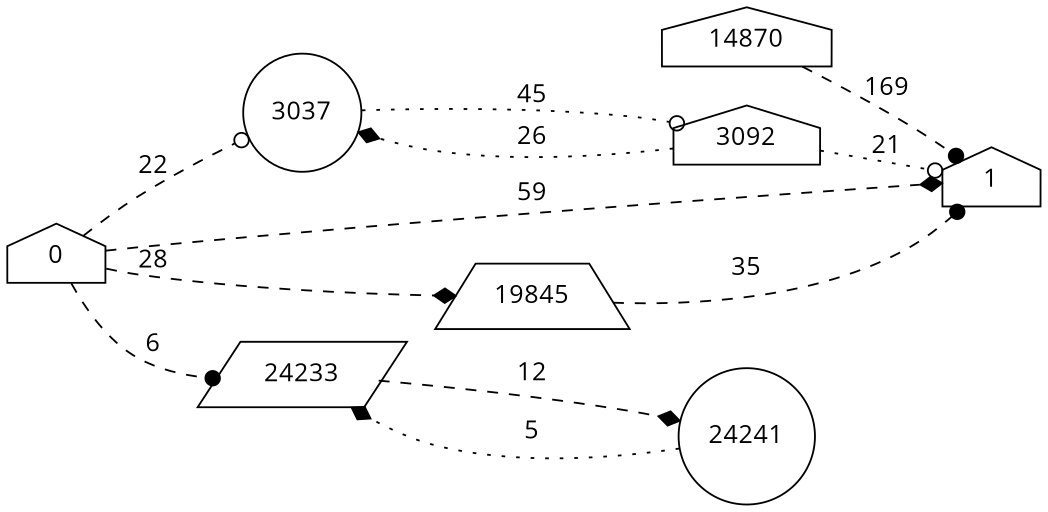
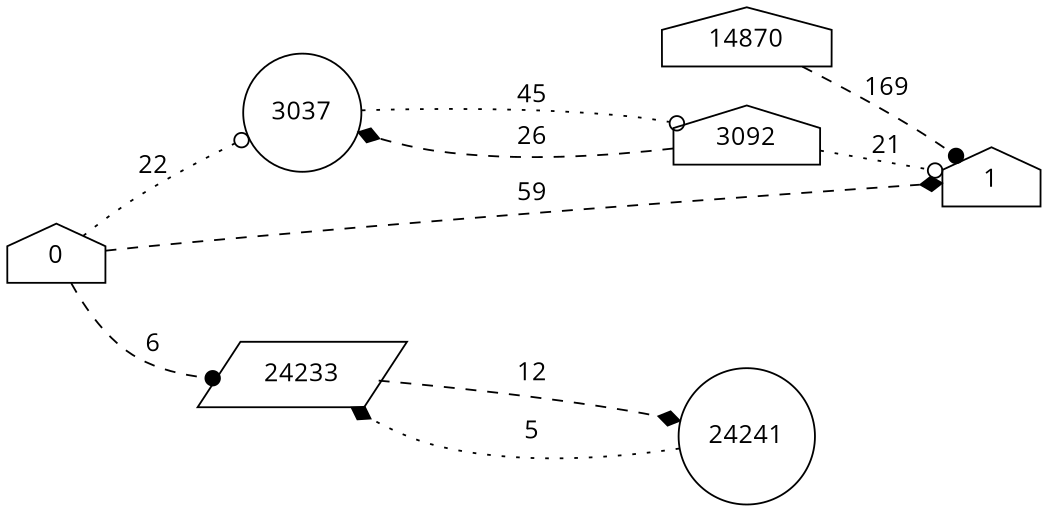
(526, 157) -> (526, 157)
(156, 185) -> (156, 185)
(532, 296) -> none
